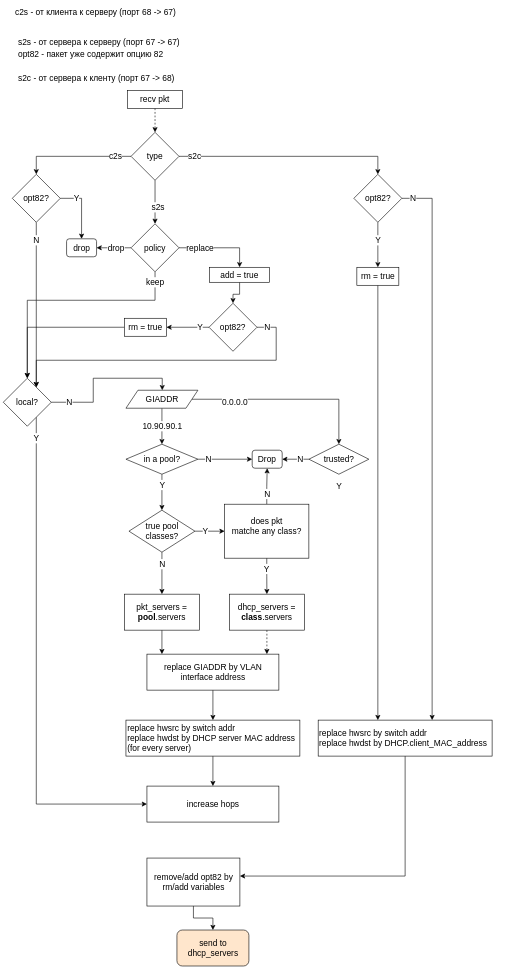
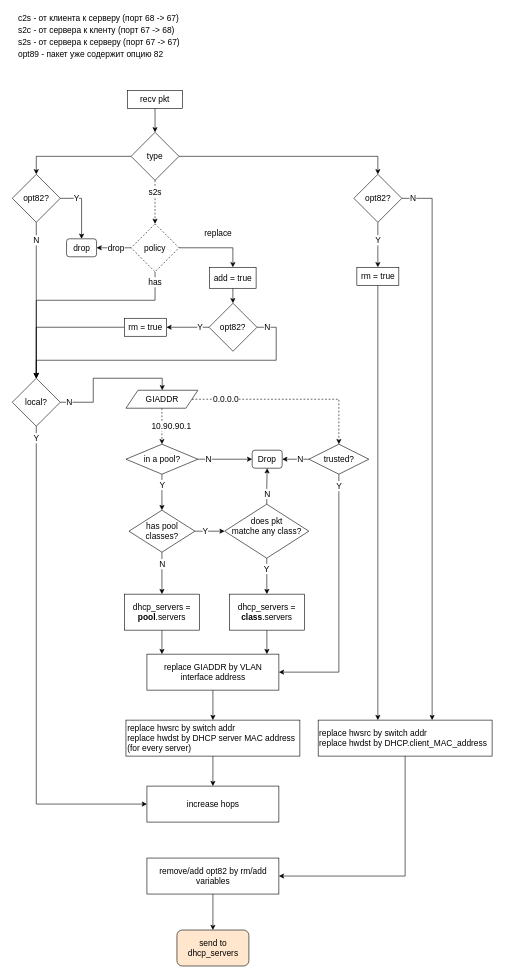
(98, 12) -> (101, 18)
(94, 54) -> (94, 54)
(101, 78) -> (101, 30)
(155, 117) -> (155, 117)
(116, 156) -> none
(195, 156) -> none
(155, 196) -> (155, 196)
(158, 207) -> (155, 192)
(155, 248) -> (155, 248)
(200, 248) -> (218, 233)
(240, 275) -> (233, 278)
(155, 282) -> (155, 282)
(286, 399) -> (286, 399)
(27, 402) -> (36, 402)
(235, 402) -> (226, 399)
(162, 425) -> (162, 425)
(162, 426) -> (171, 426)
(162, 531) -> (162, 531)
(267, 531) -> (267, 531)
(162, 612) -> (162, 612)
(267, 639) -> (267, 639)
none -> (284, 672)
(194, 882) -> (213, 876)
